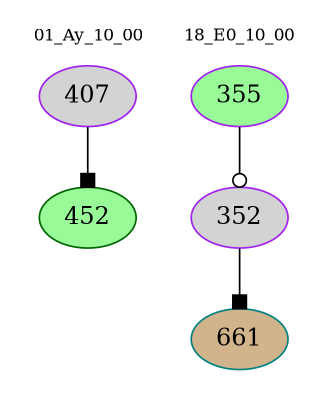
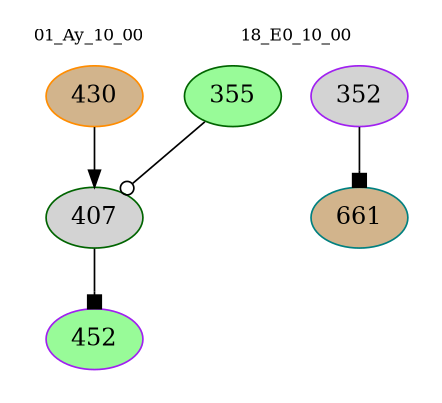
(88, 96) -> (94, 218)
none -> (94, 96)
(240, 96) -> (233, 96)
(240, 150) -> (181, 142)
(88, 218) -> (94, 339)
